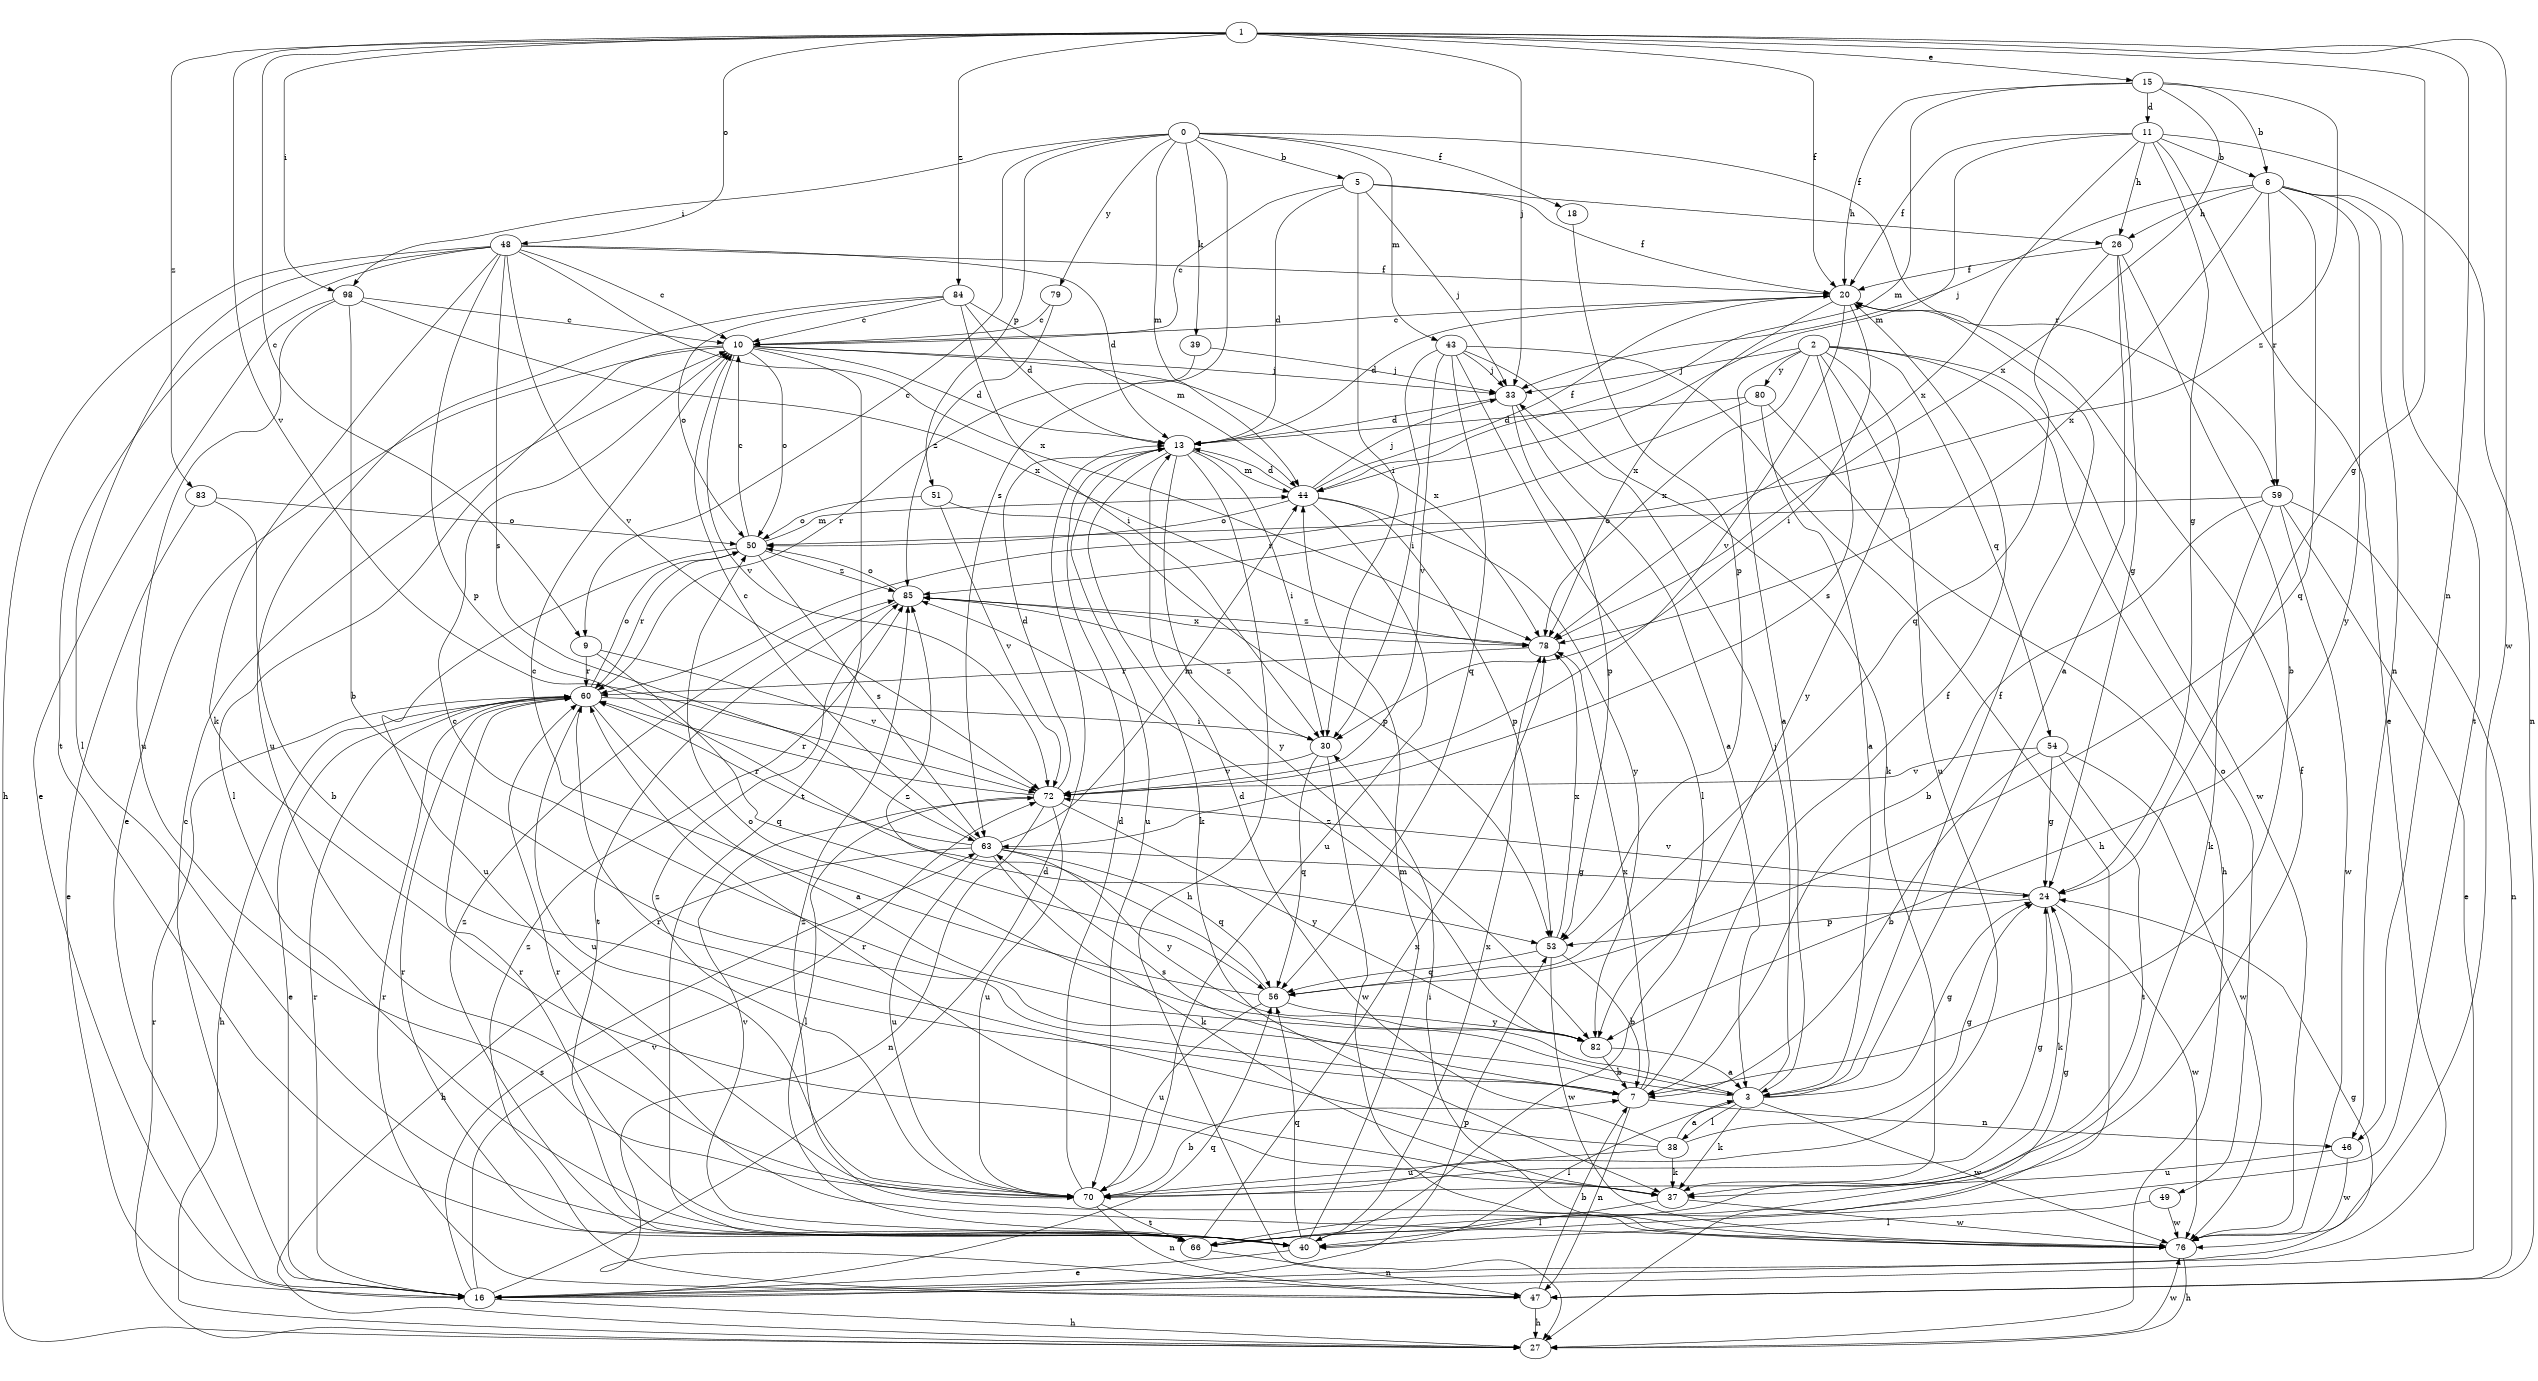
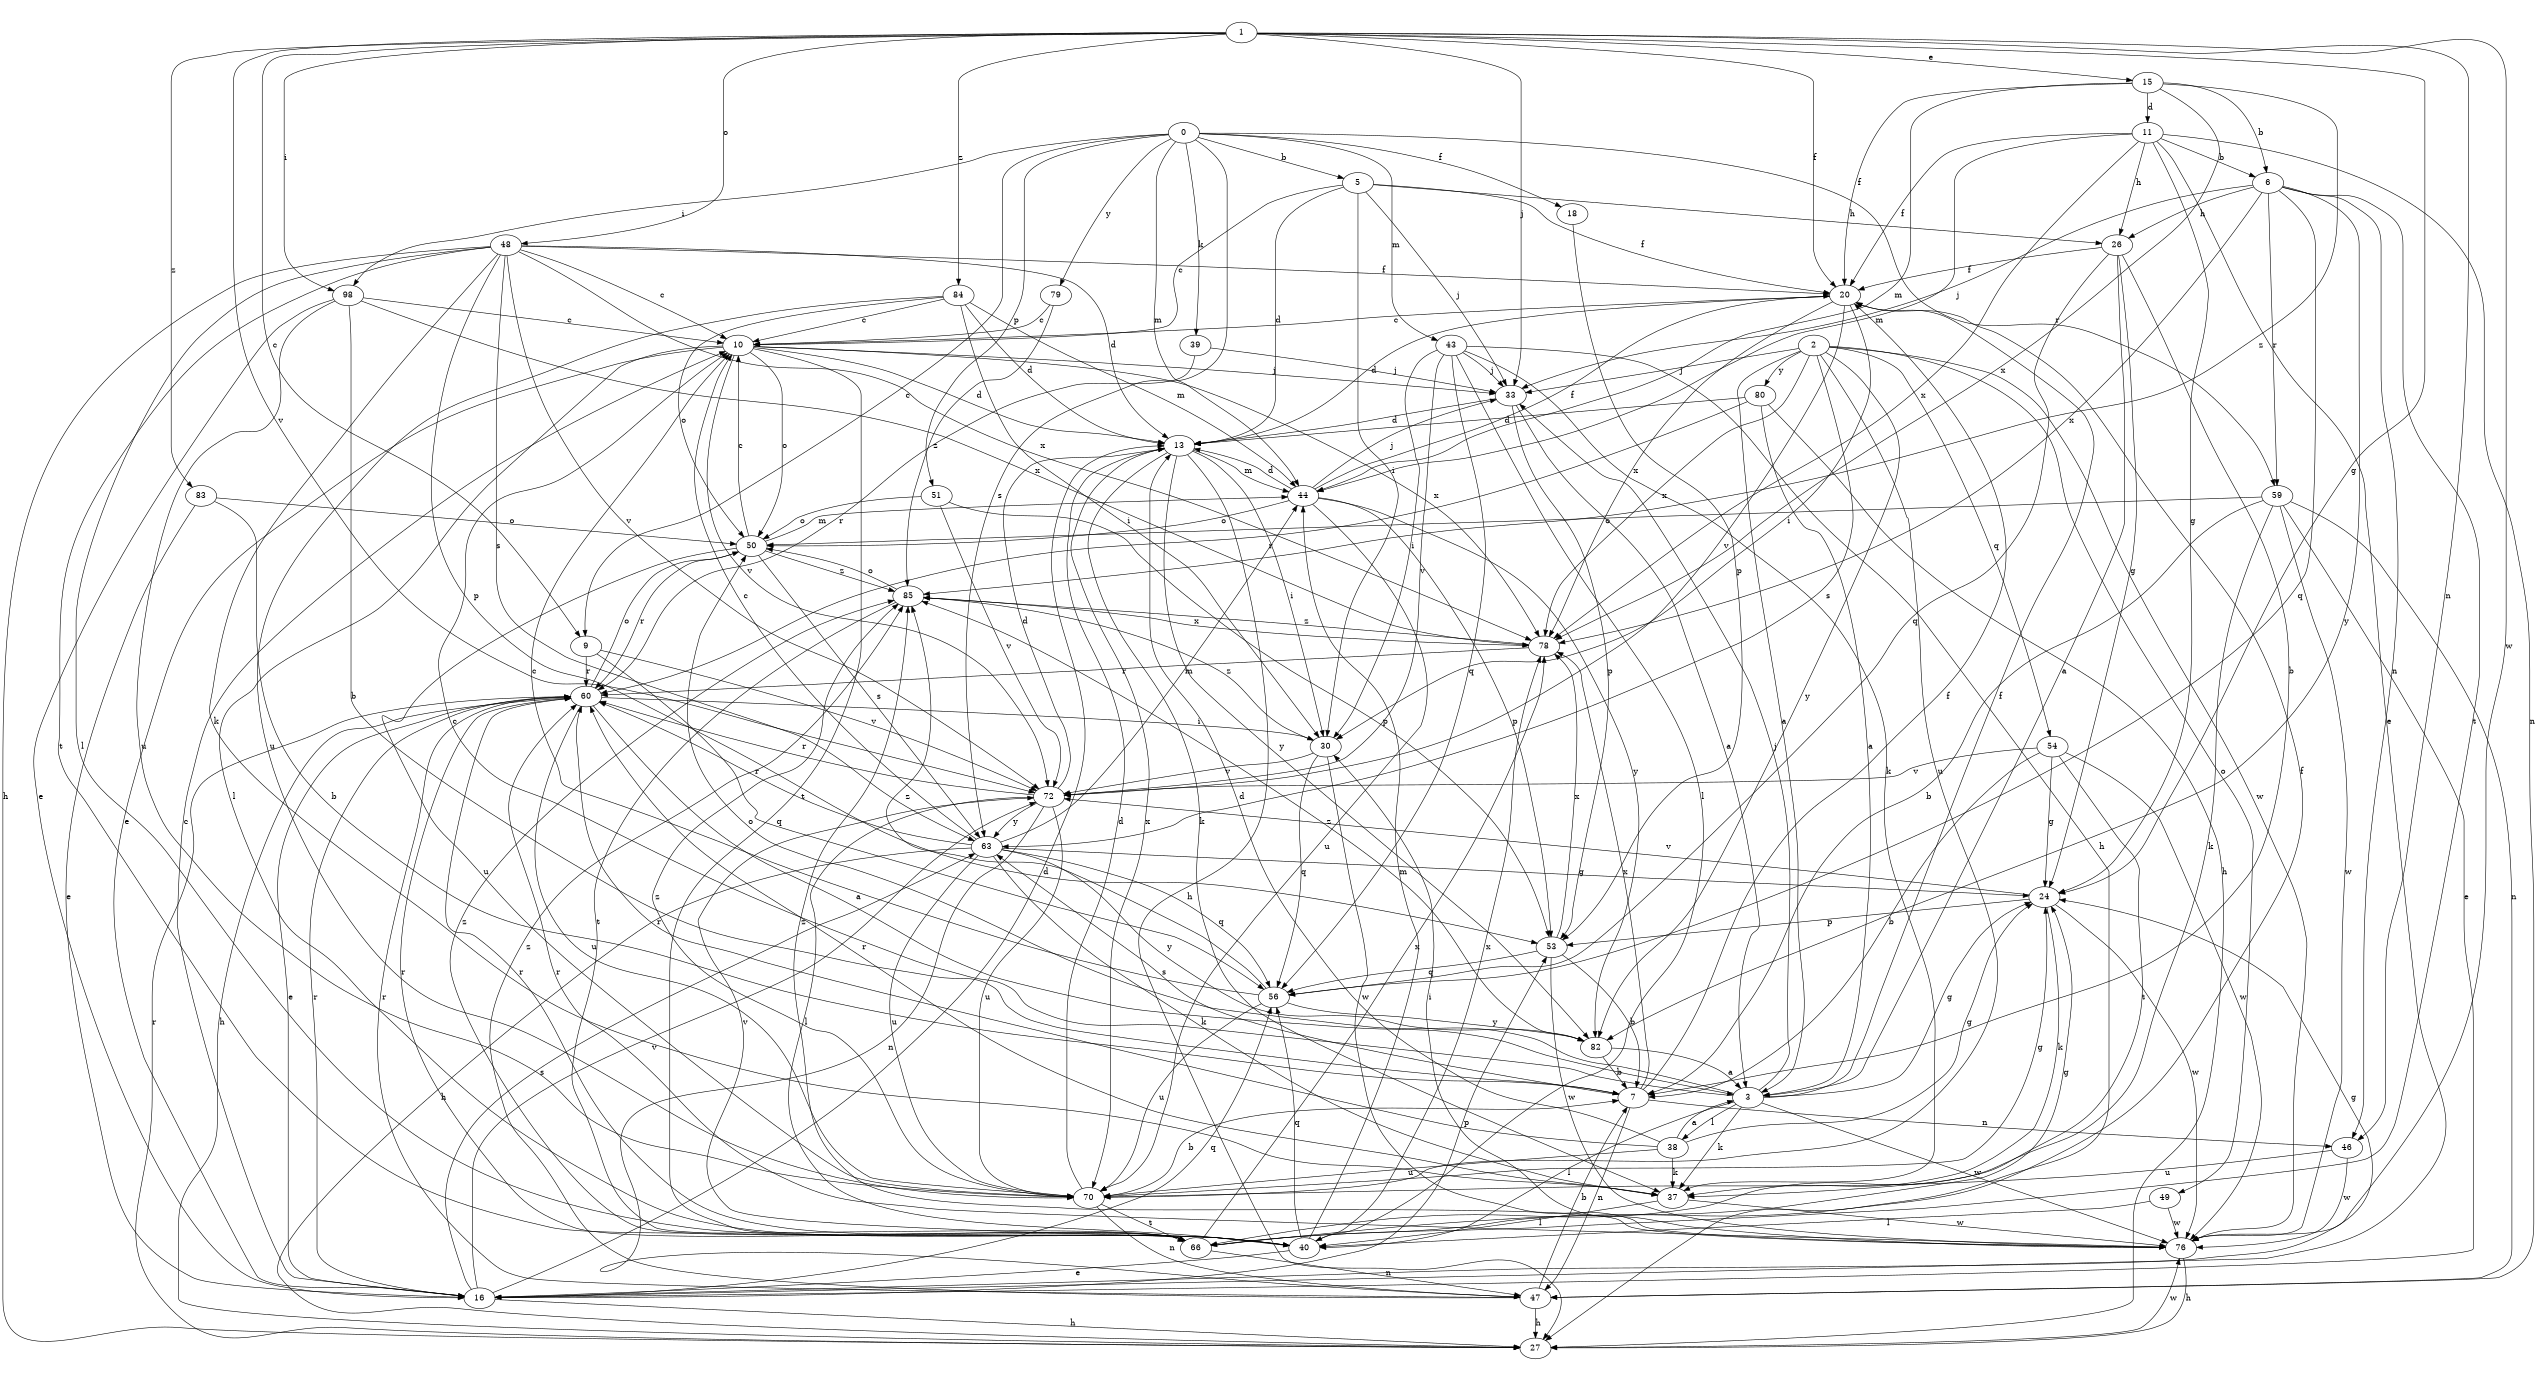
(1148, 822) -> (1148, 822)
(1317, 928) -> (1016, 816)
